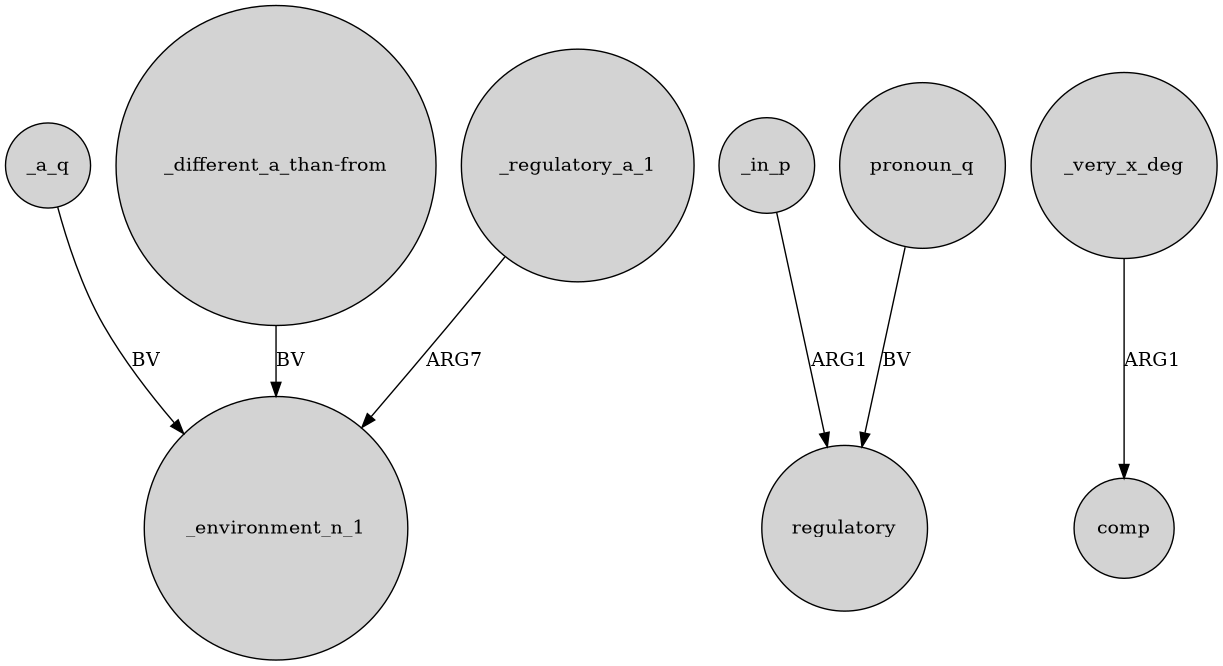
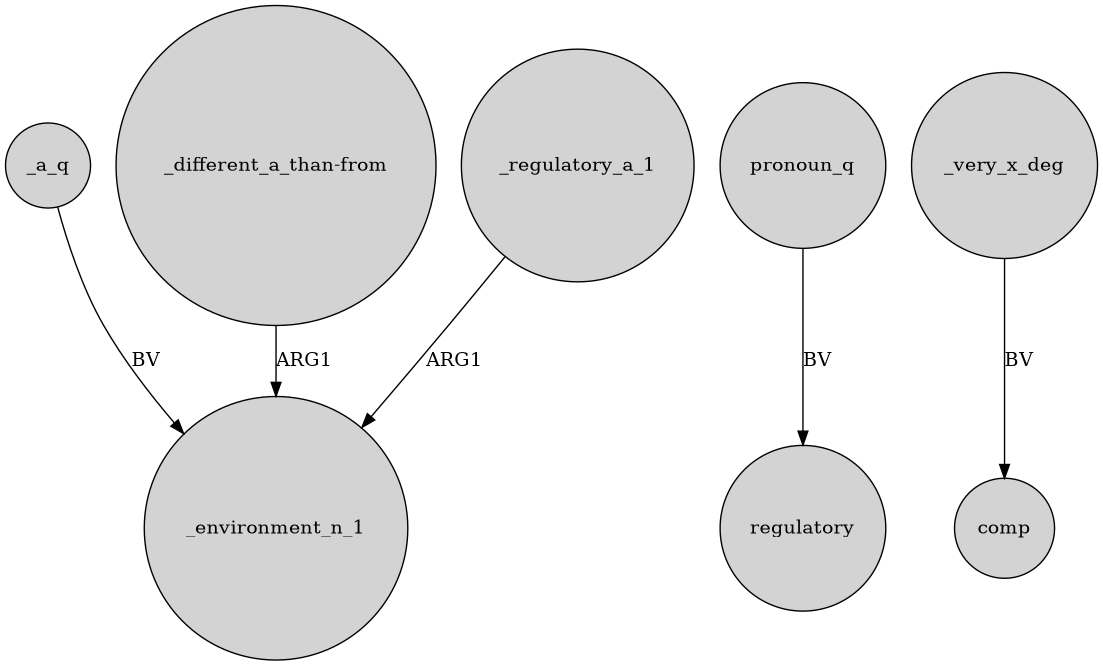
(767, 165) -> none
(291, 361) -> (305, 361)
(455, 361) -> (455, 361)
(1153, 361) -> (1019, 361)
